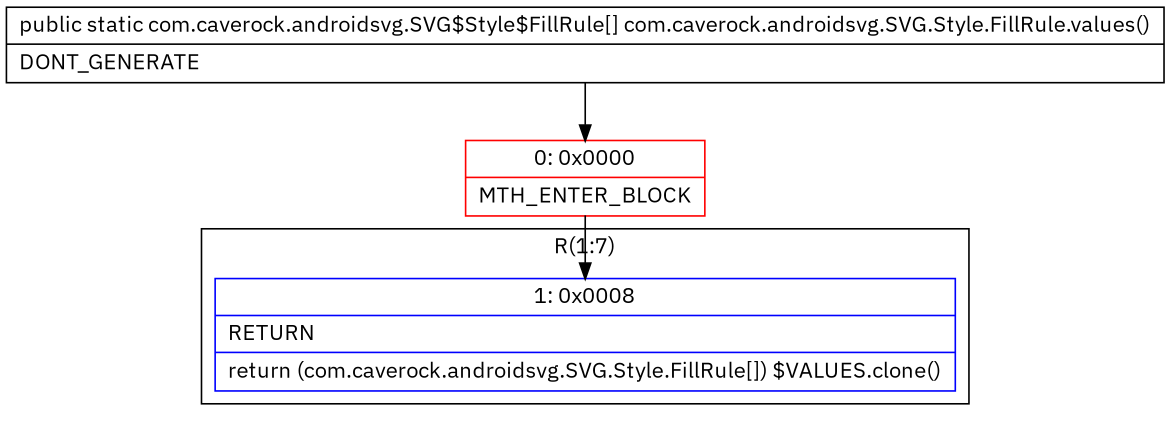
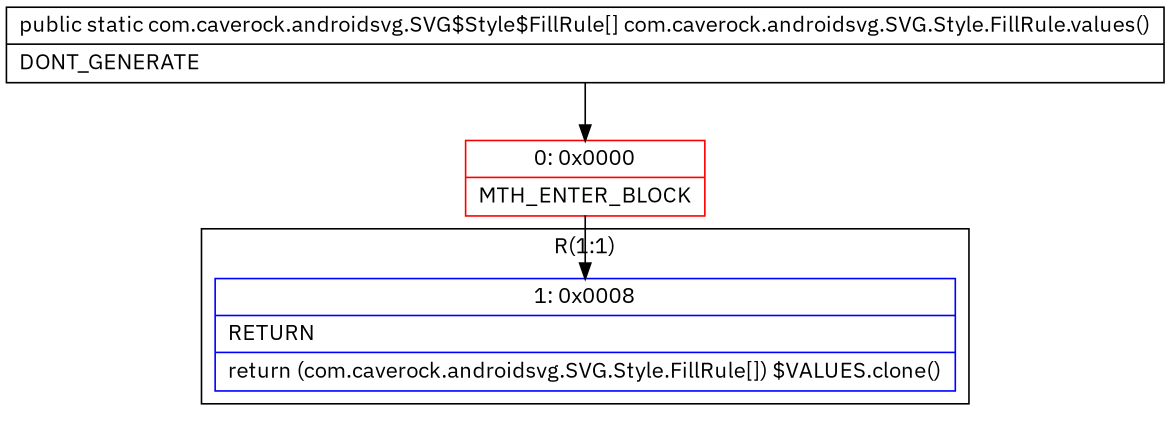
(585, 247) -> (585, 247)
